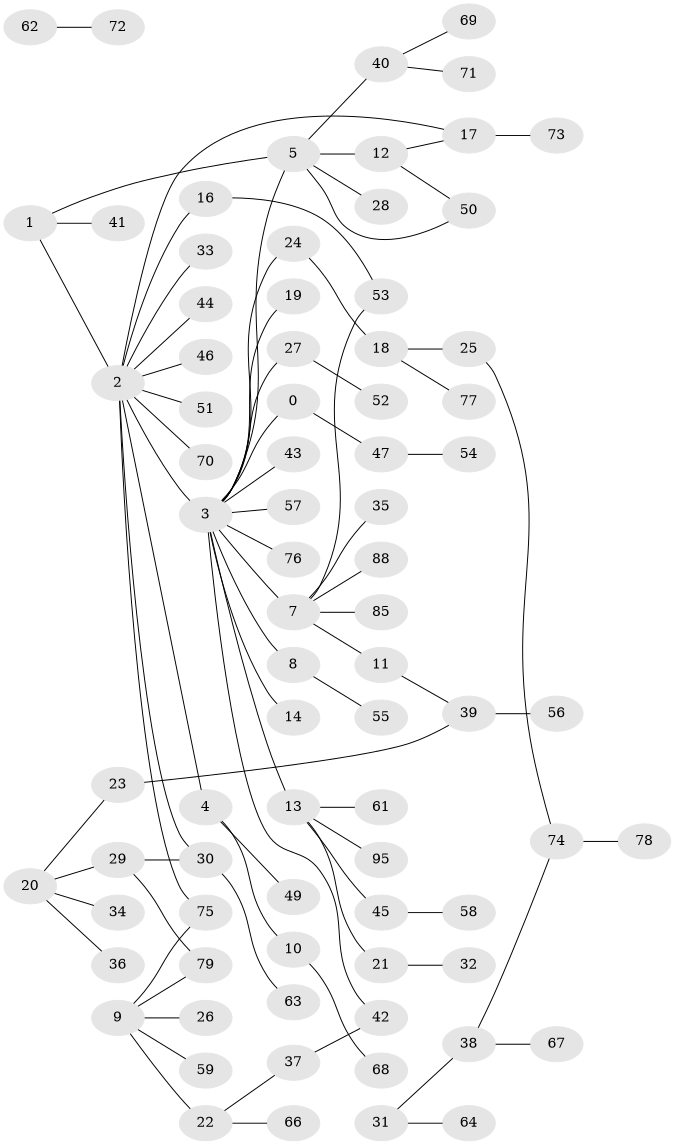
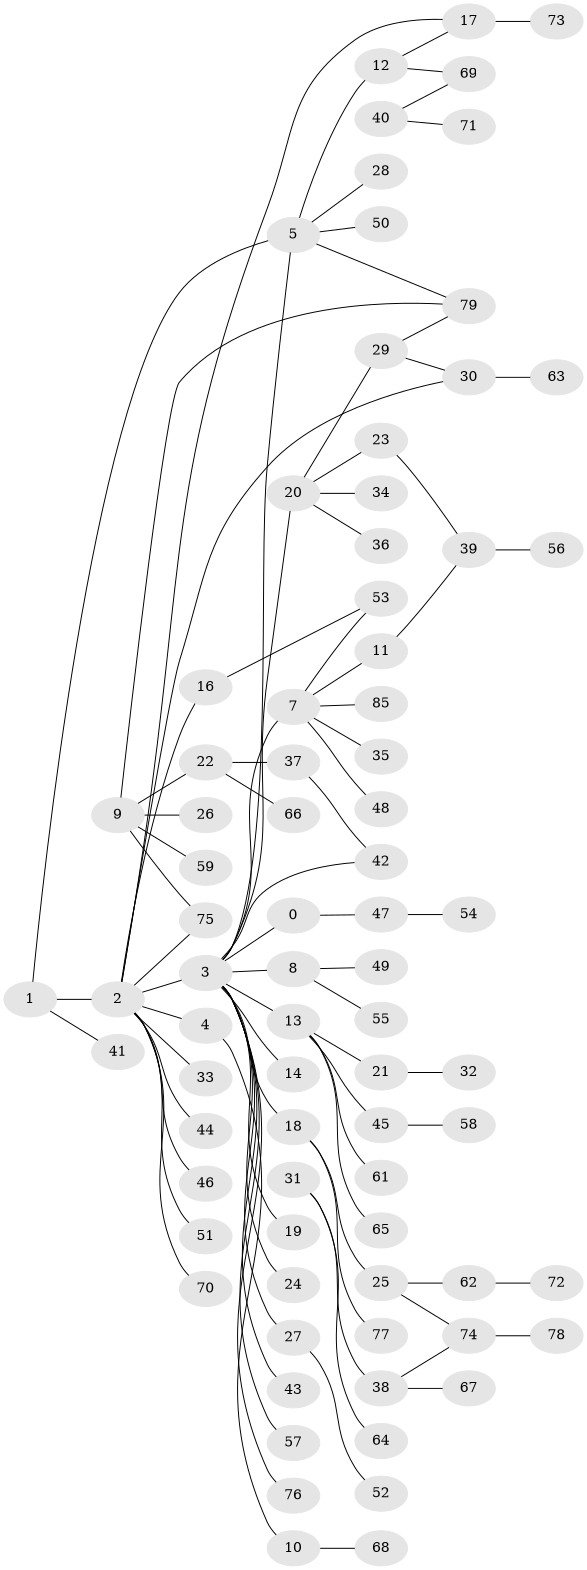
(337, 109) -> (381, 271)
(425, 182) -> (425, 70)
(337, 296) -> (250, 1050)
(381, 560) -> (381, 809)
none -> (263, 819)
(250, 852) -> (338, 968)
(381, 860) -> (381, 1230)
none -> (425, 1283)
